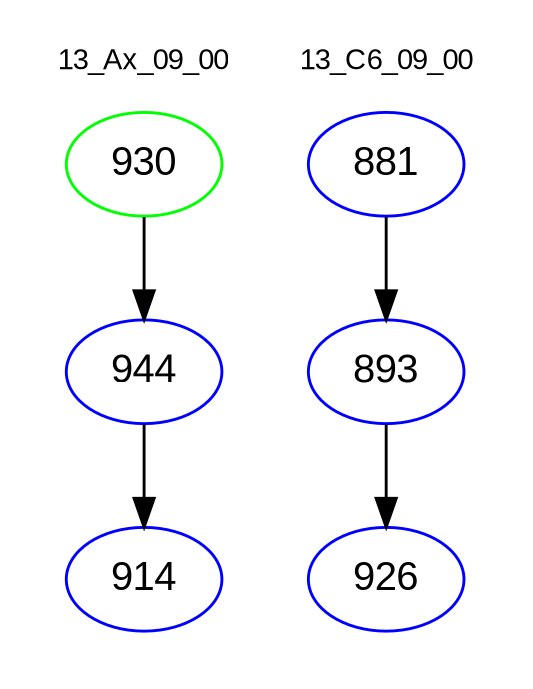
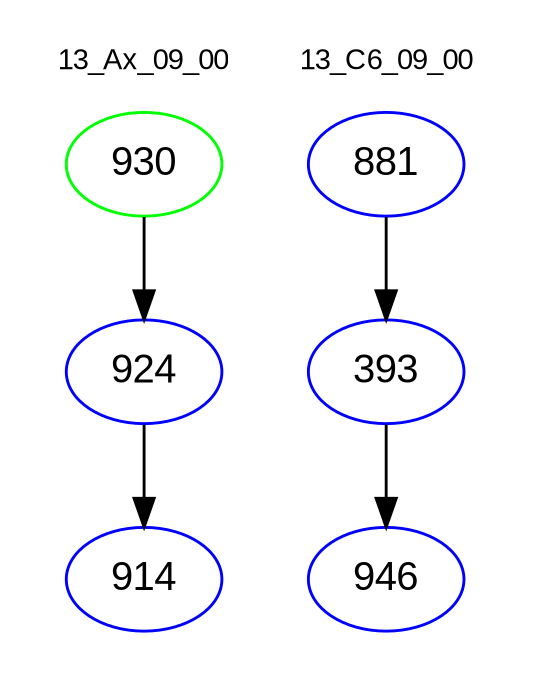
(144, 372) -> (144, 372)
(386, 372) -> (386, 372)
(386, 579) -> (386, 579)
